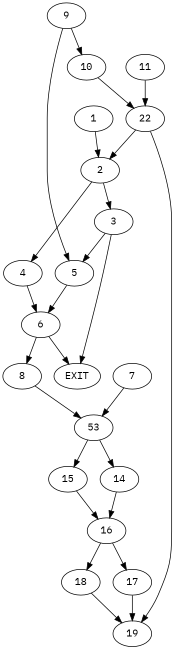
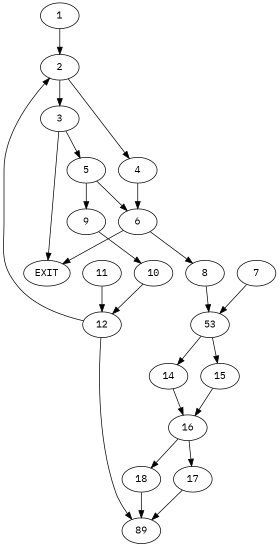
(145, 119) -> (102, 325)
(47, 142) -> (86, 192)
(132, 634) -> (141, 531)
